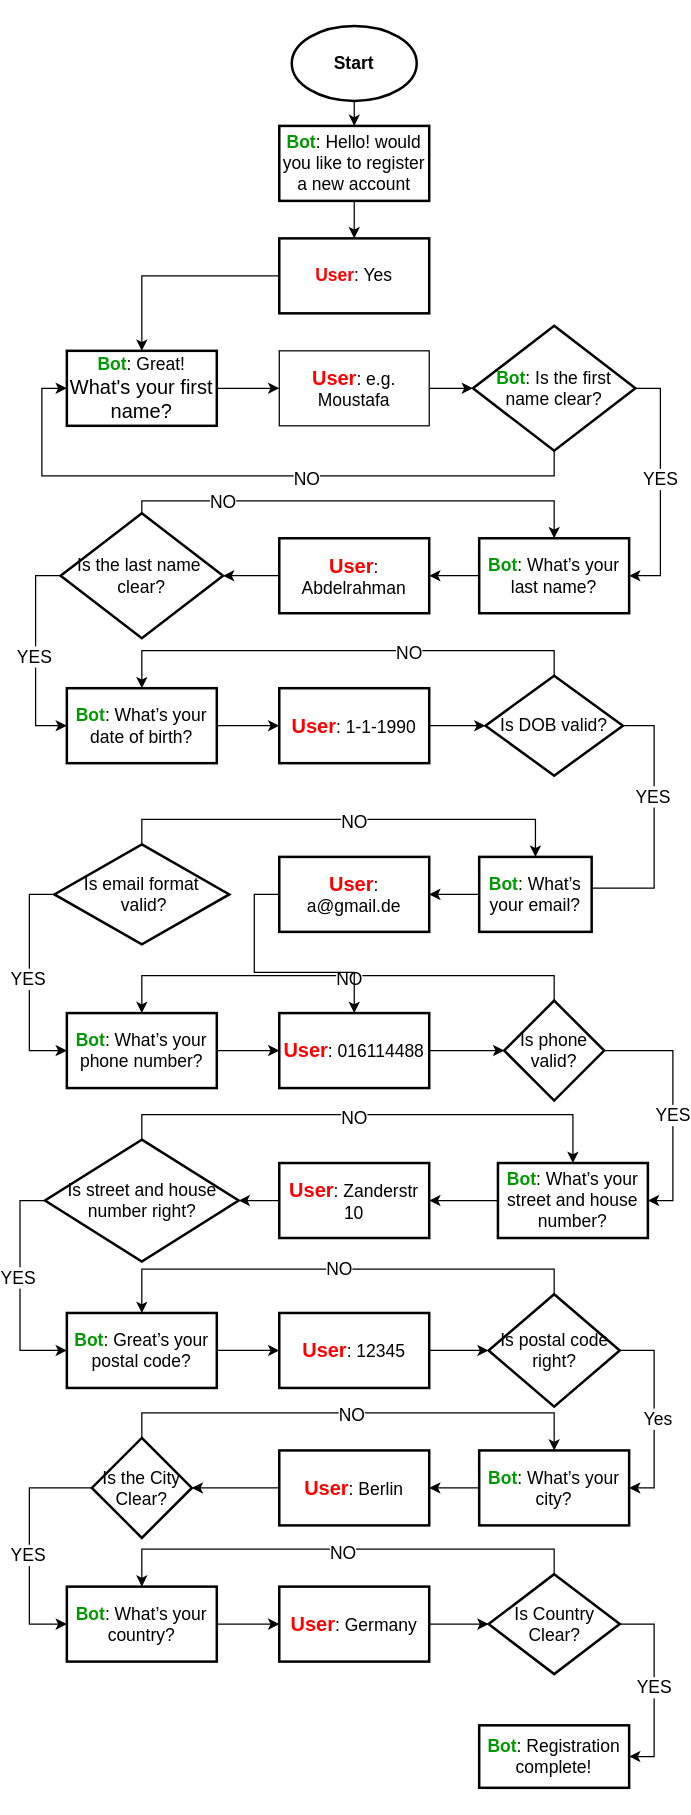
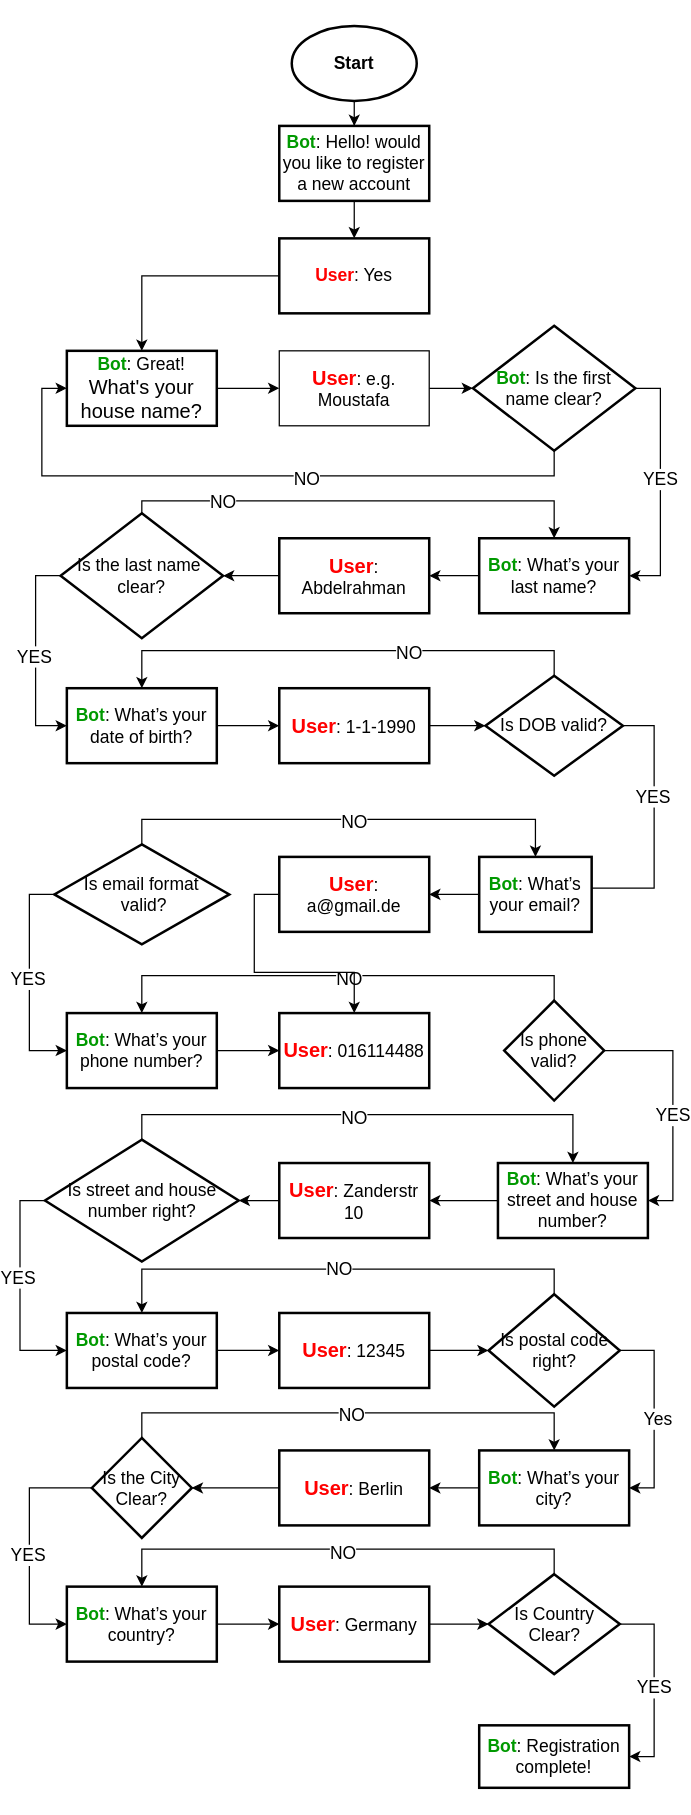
(142, 388) -> (142, 388)
(462, 1051) -> none
(142, 1351) -> (142, 1351)
